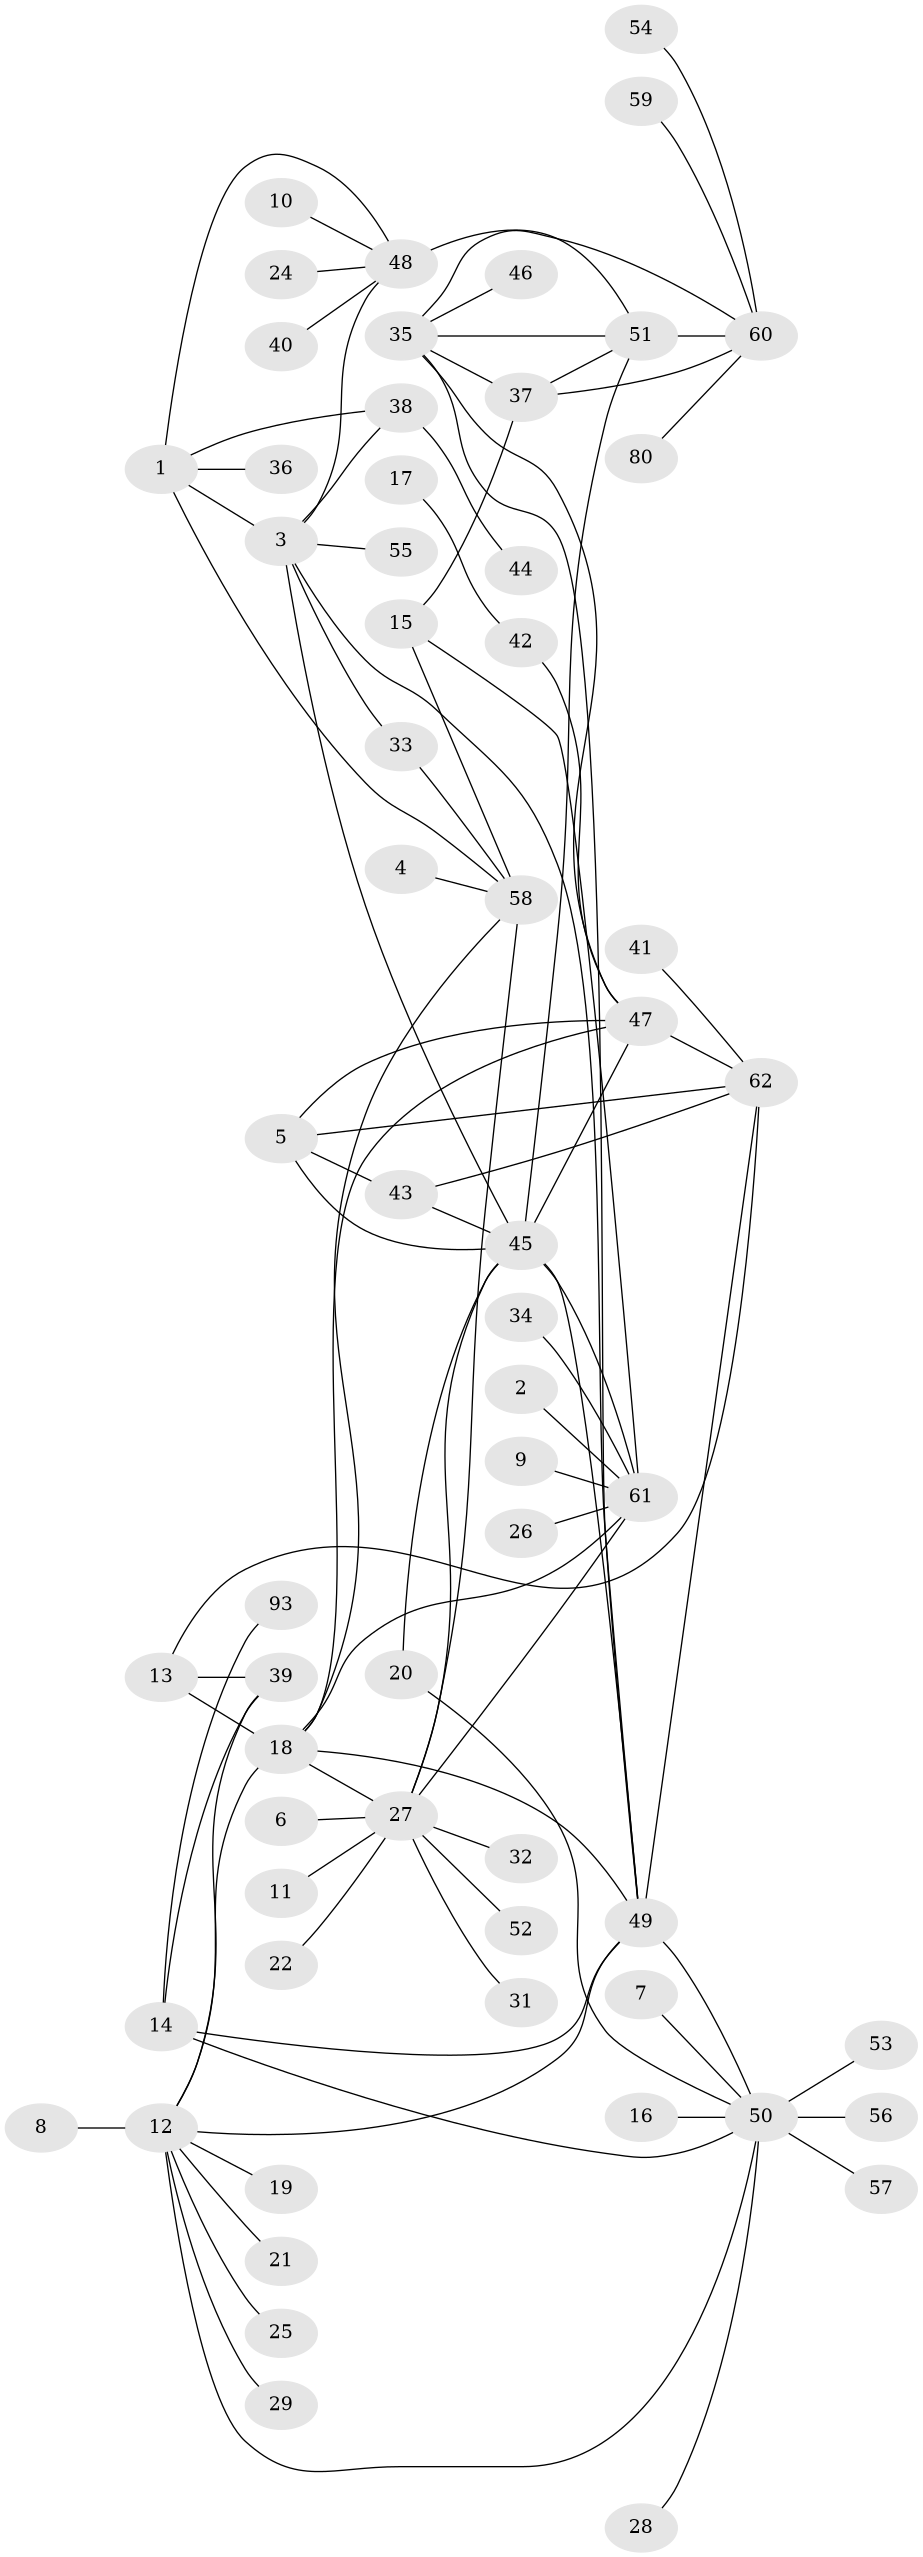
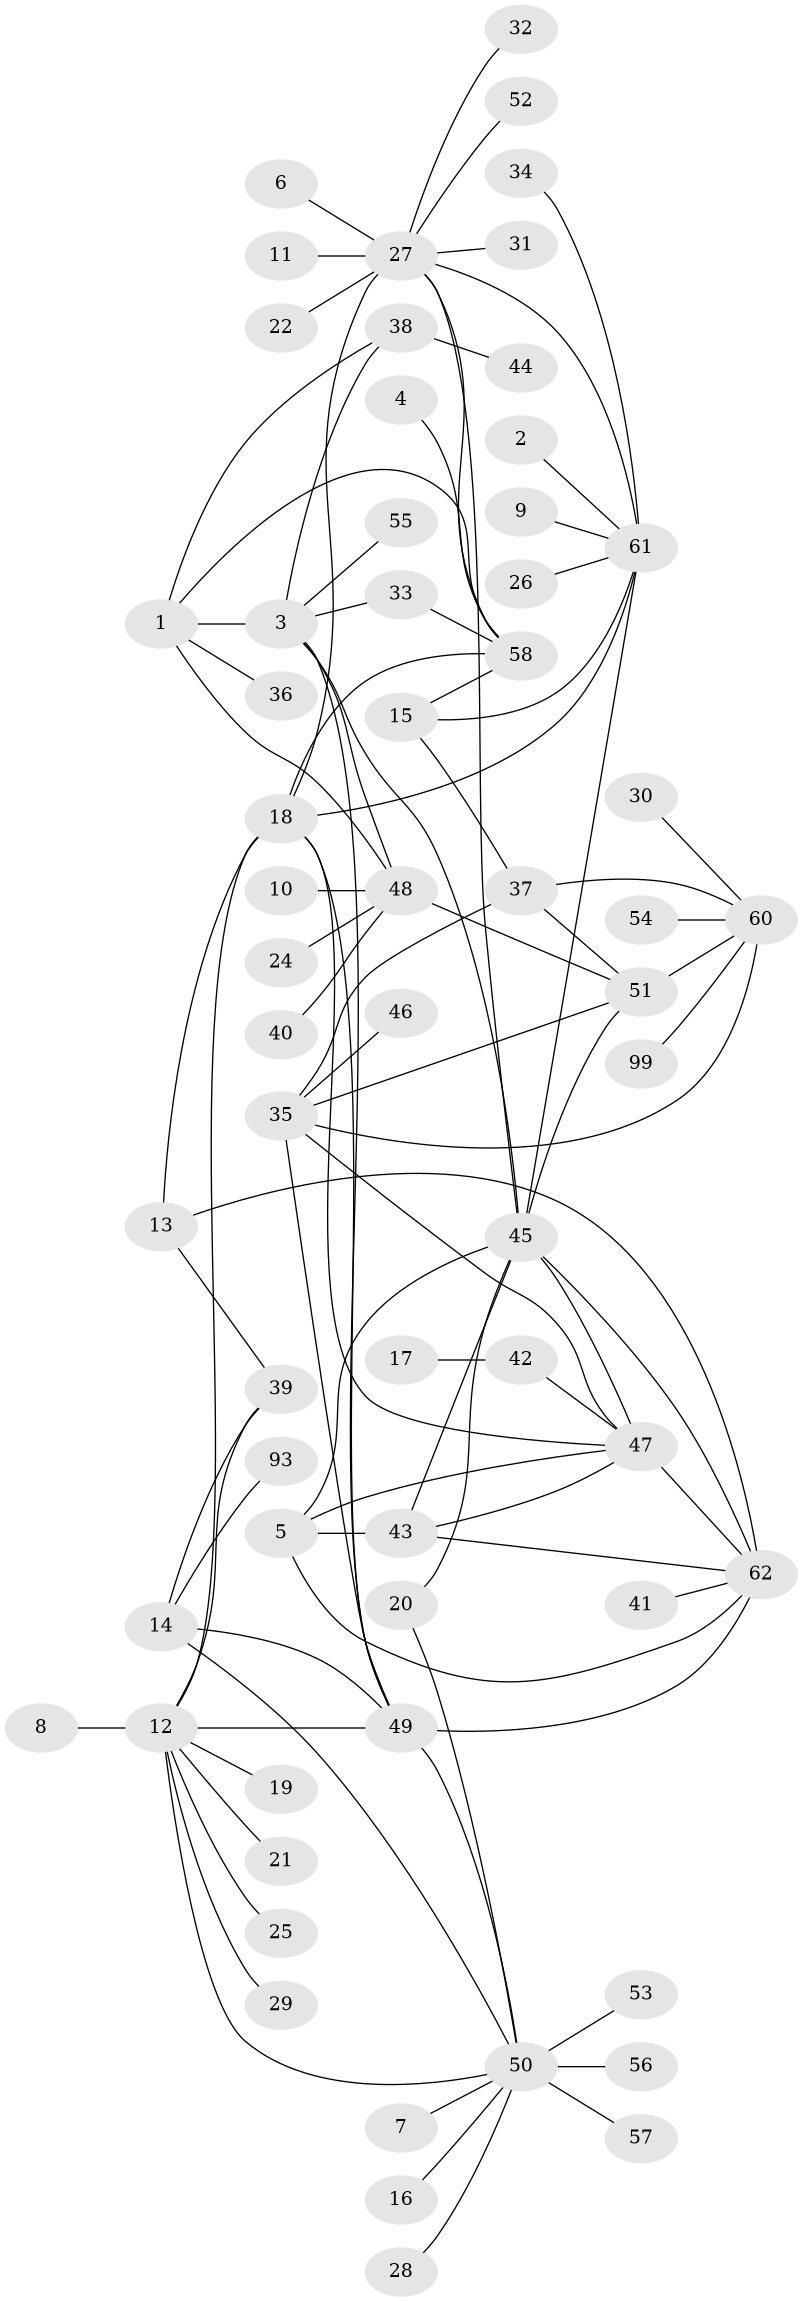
(641, 101) -> (641, 1064)
(641, 459) -> (641, 797)
(595, 1498) -> (664, 1392)
none -> (528, 1501)
